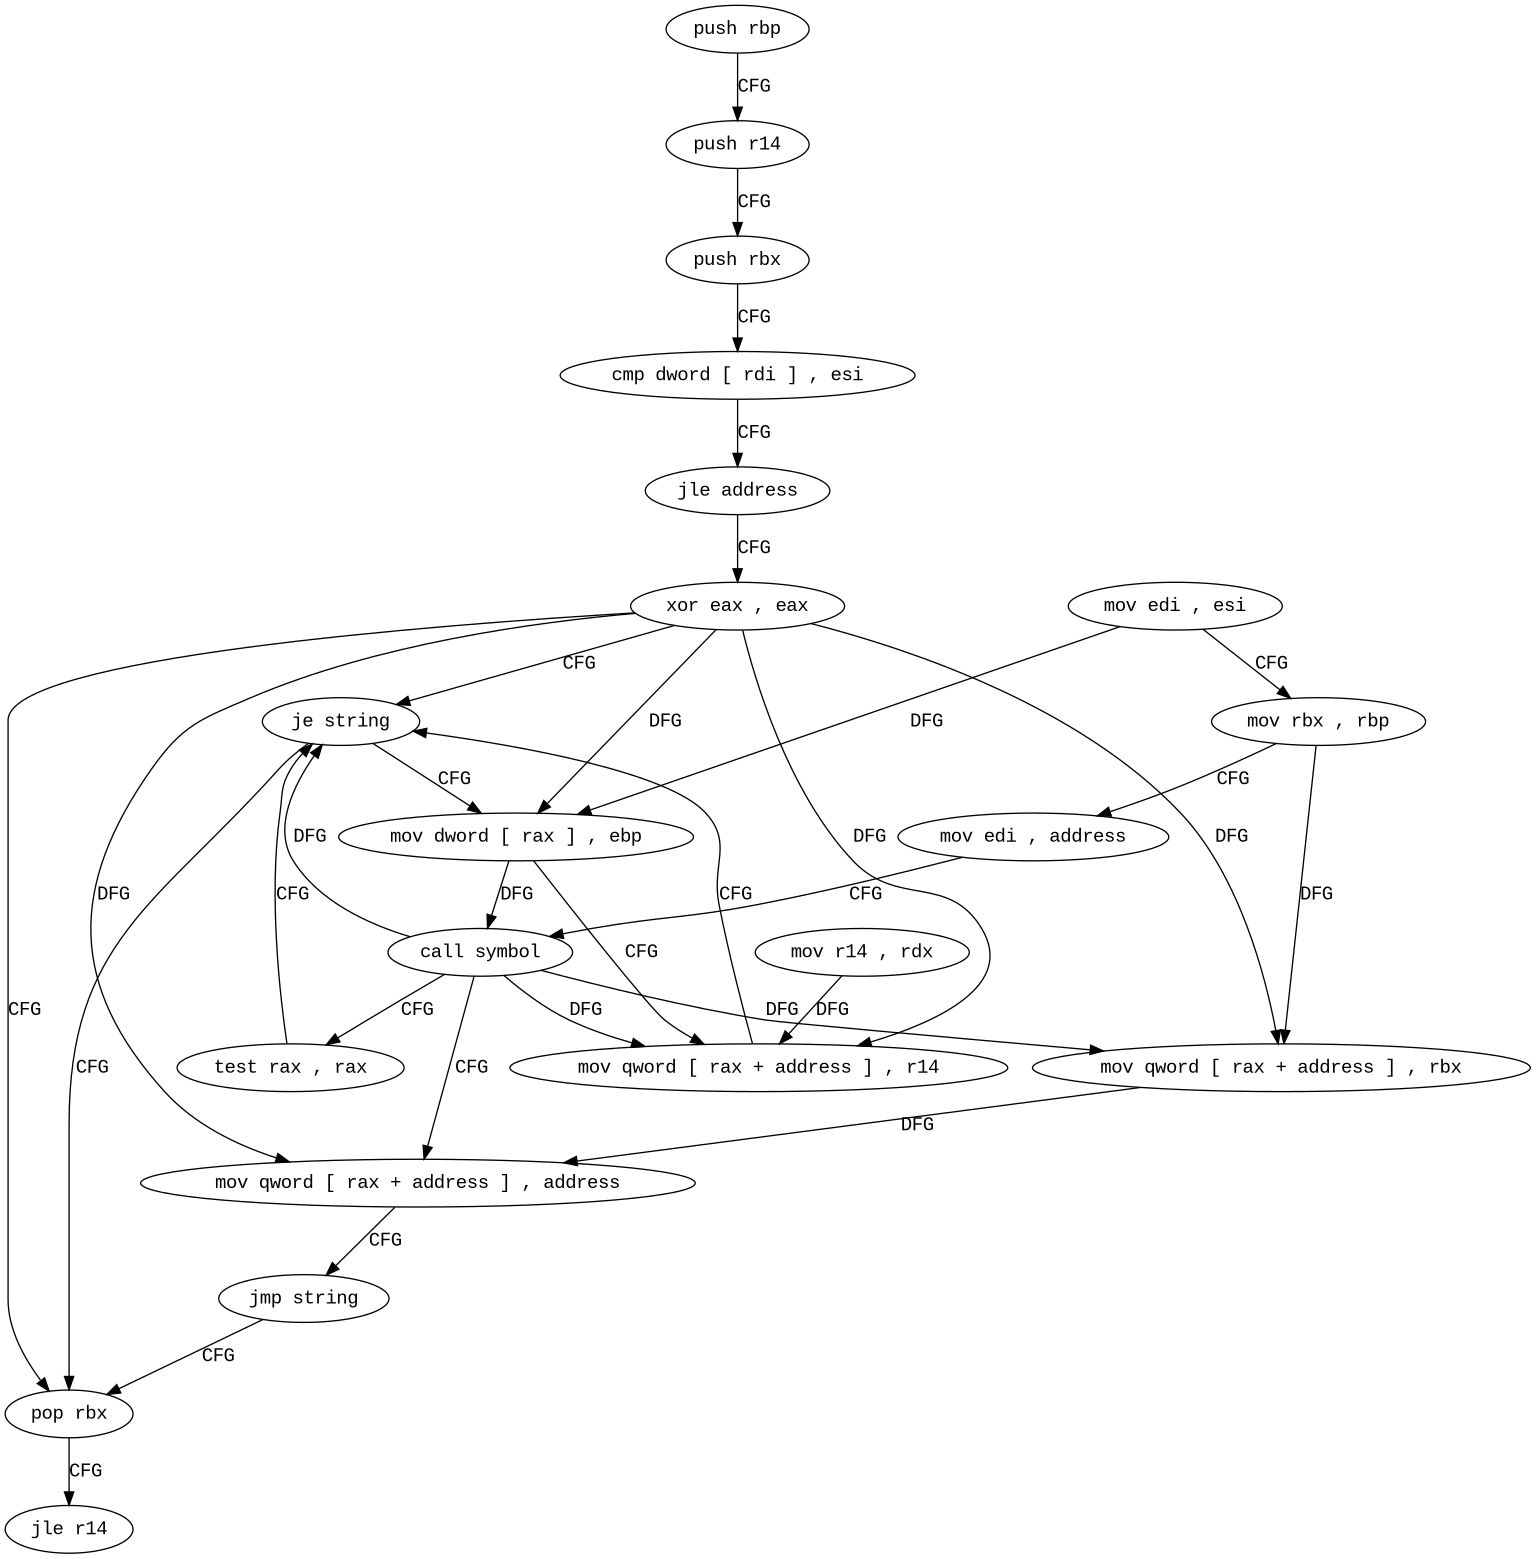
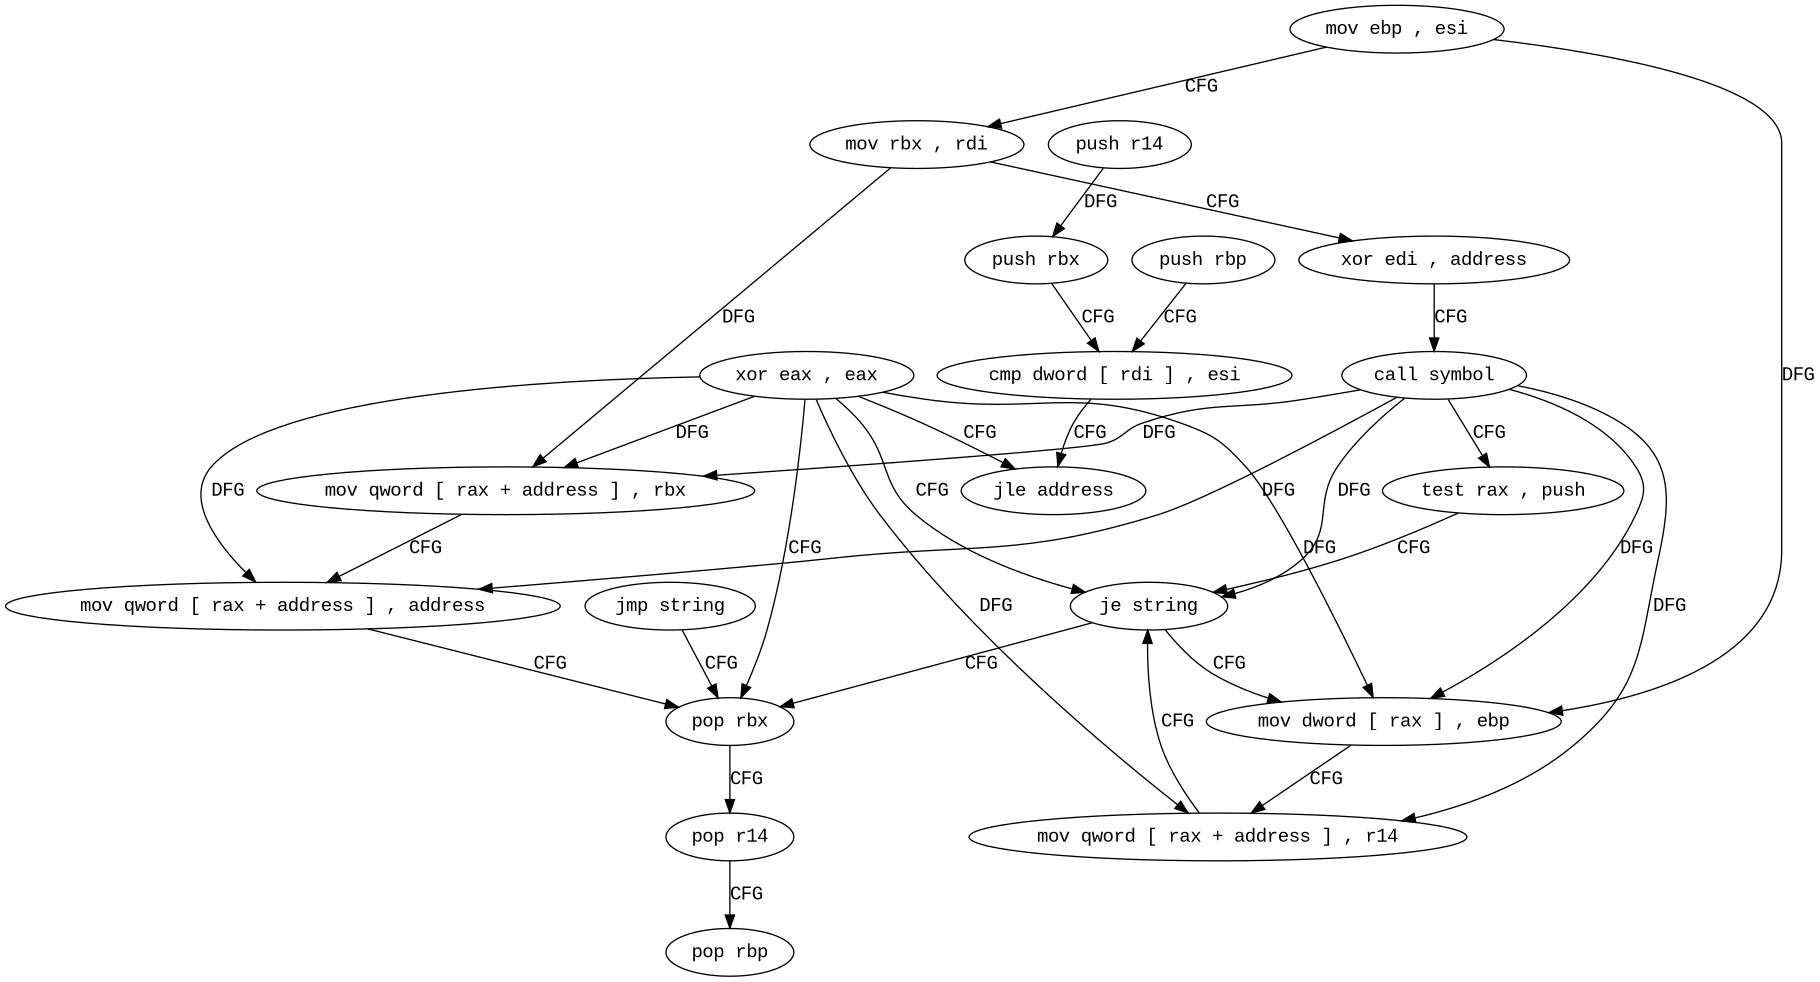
(738, 80) -> (1163, 312)
(754, 202) -> (1101, 202)
(738, 542) -> (932, 427)
(1175, 606) -> (1397, 29)
(1319, 722) -> (917, 145)
(1033, 837) -> (1434, 260)
(500, 888) -> (1620, 543)
none -> (730, 952)
(862, 952) -> none
(291, 1068) -> (1503, 491)
(472, 1068) -> (1278, 491)
(917, 1125) -> (425, 548)
(365, 1236) -> (517, 666)
(69, 1529) -> (730, 837)
